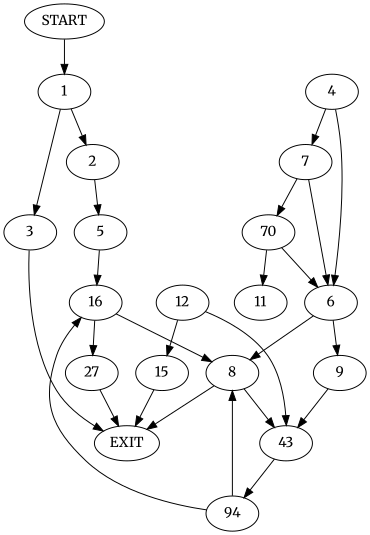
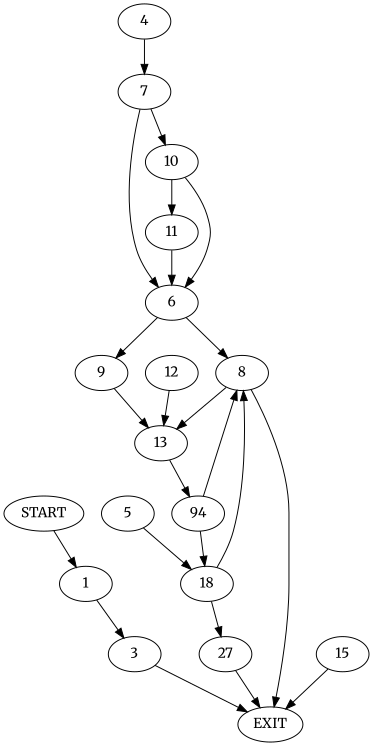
(93, 162) -> none
(342, 192) -> (172, 263)
(269, 232) -> (172, 162)
(96, 303) -> (207, 584)
(174, 333) -> none
(286, 443) -> (161, 443)
